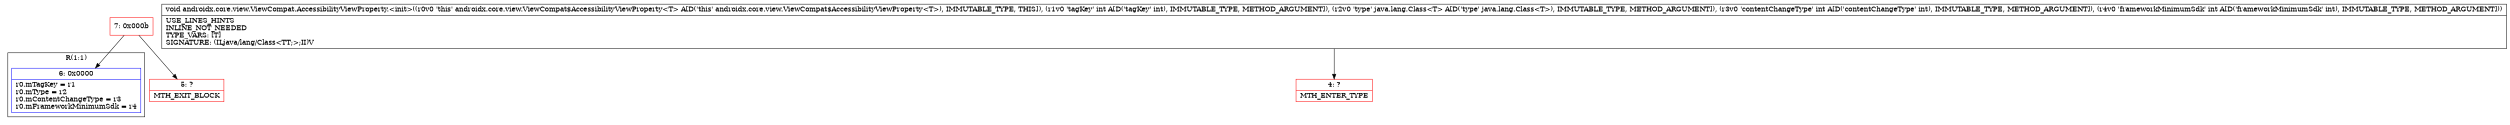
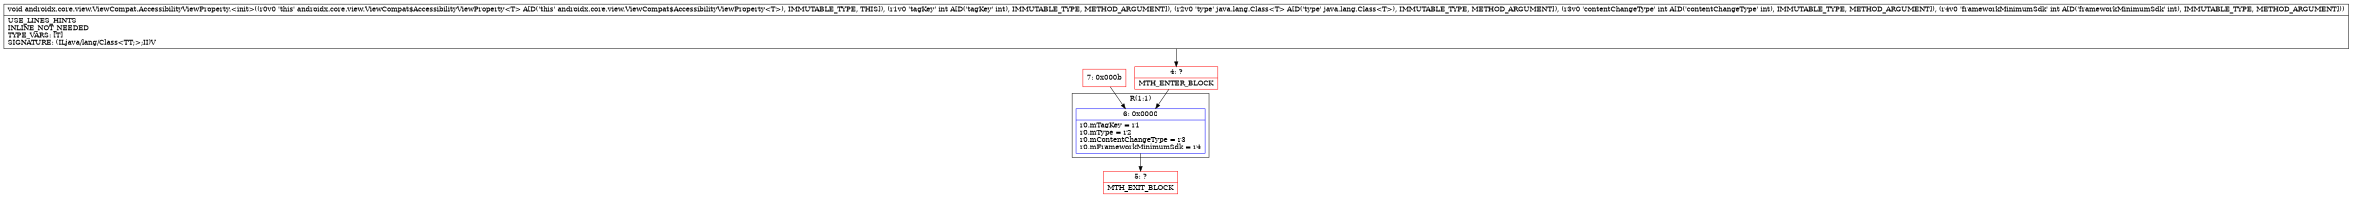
(156, 55) -> (1141, 161)
(1334, 96) -> (1176, 83)
none -> (1164, 97)
